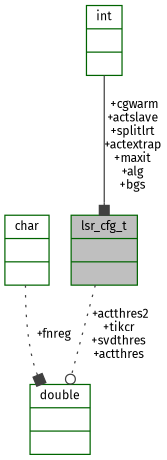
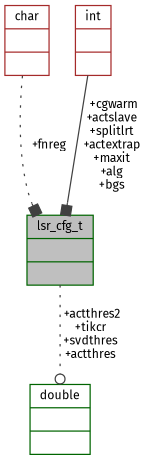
(104, 40) -> (93, 40)
(27, 250) -> (27, 40)
(28, 330) -> (21, 140)
